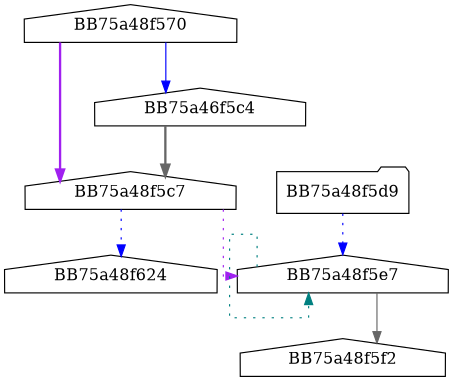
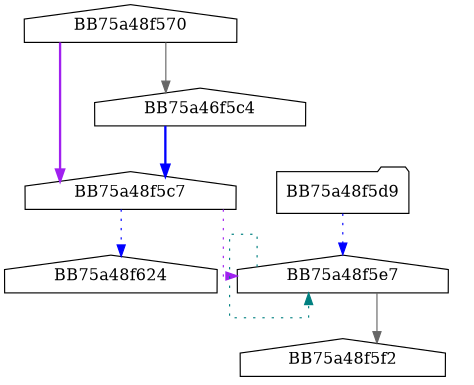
(166, 62) -> (166, 62)
(165, 145) -> (165, 145)
